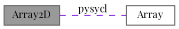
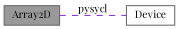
(151, 15) -> (151, 15)
